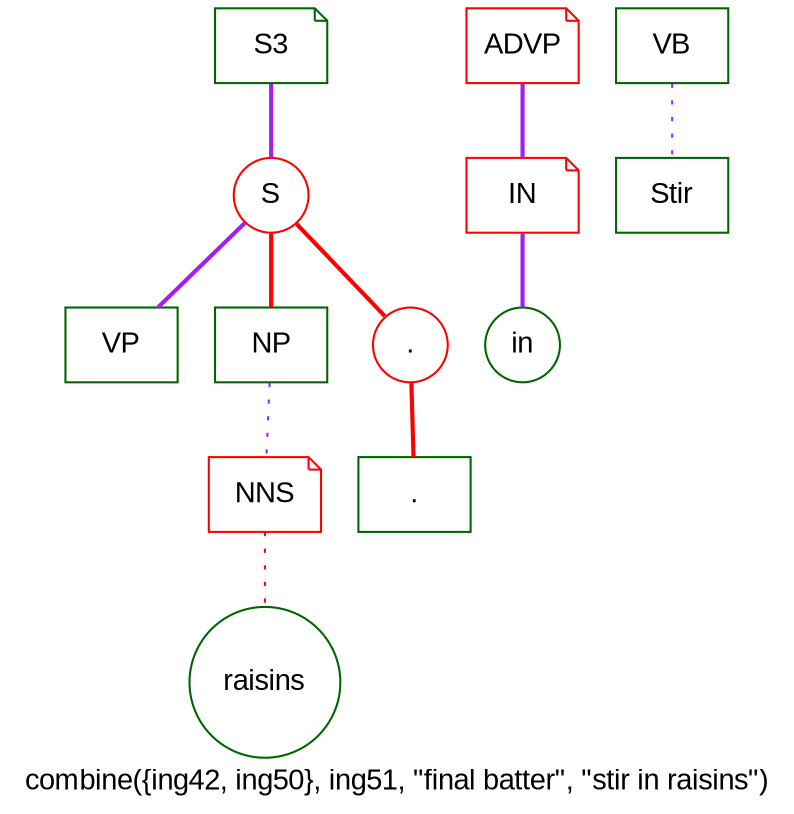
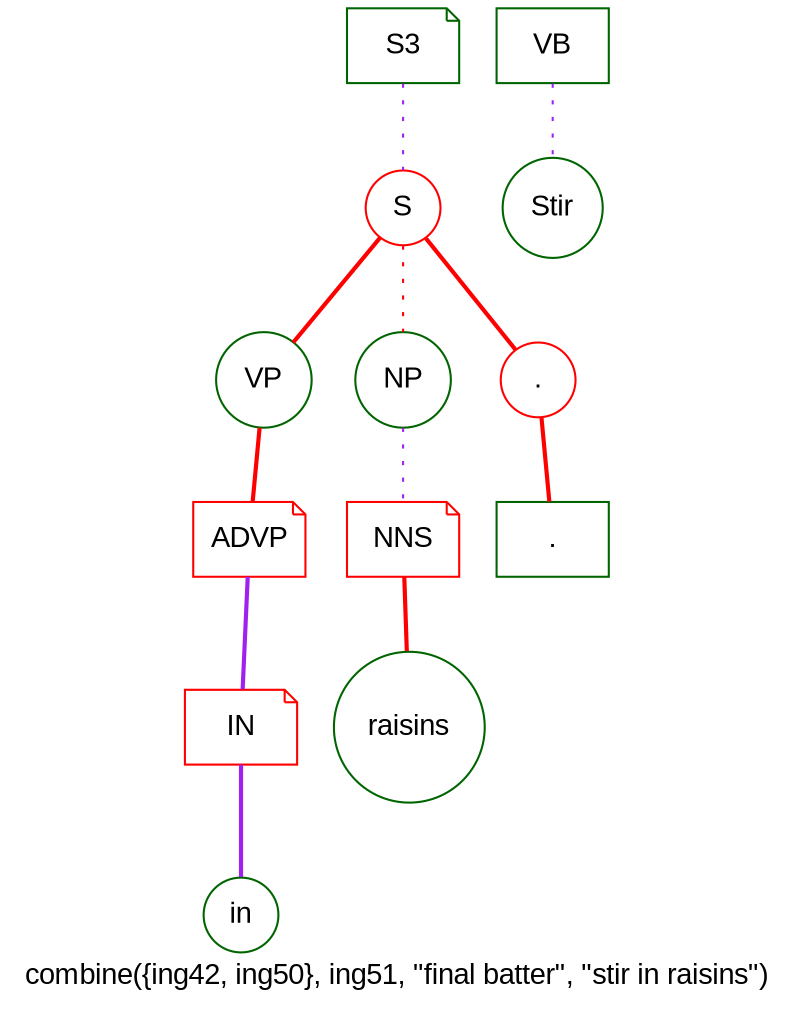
(271, 121) -> (403, 127)
(672, 195) -> (553, 208)
(202, 265) -> (337, 290)
(271, 270) -> (403, 289)
(122, 345) -> (264, 380)
(271, 345) -> (403, 380)
none -> (256, 465)
(265, 569) -> (406, 614)
